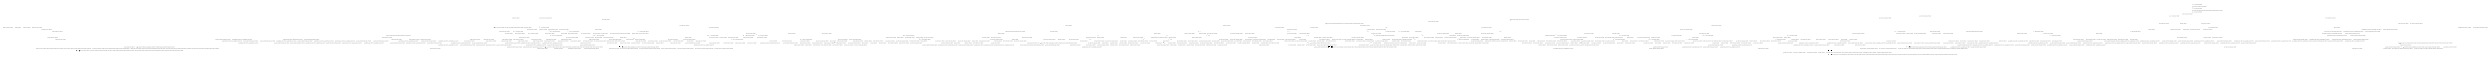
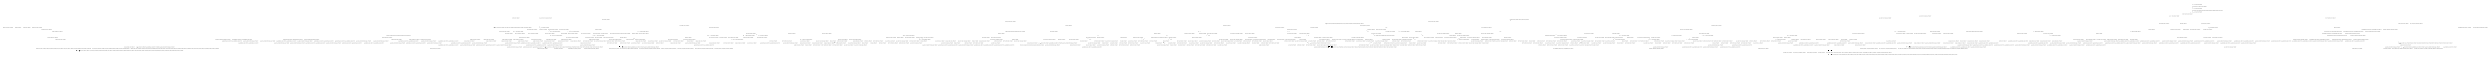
(1015, 36) -> (1381, 13)
